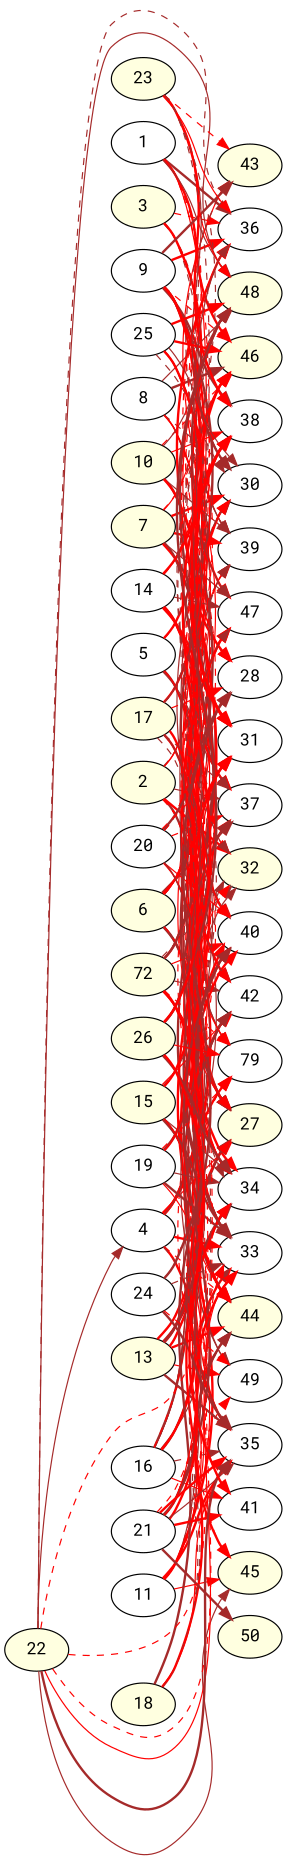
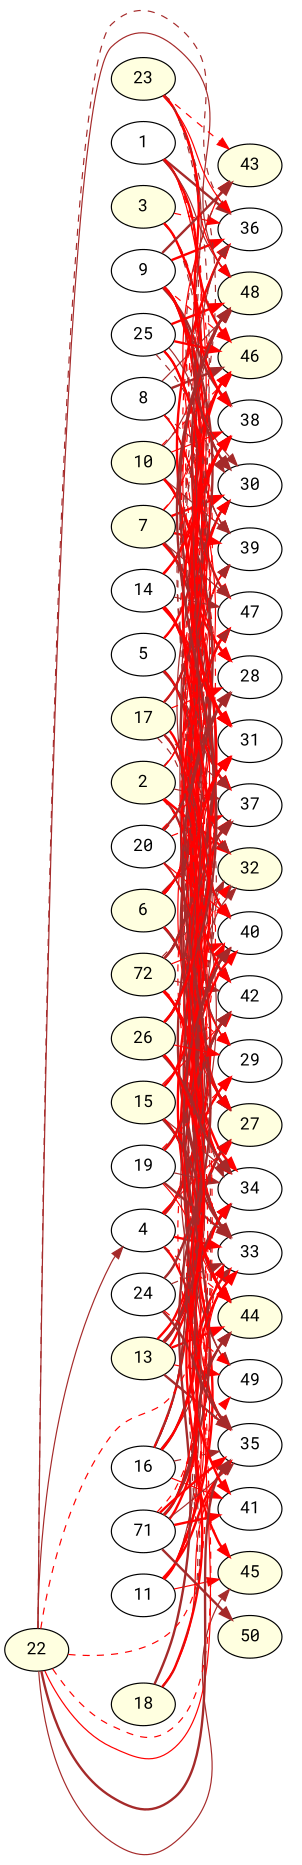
(250, 1061) -> (250, 1061)
(143, 1531) -> (143, 1531)
